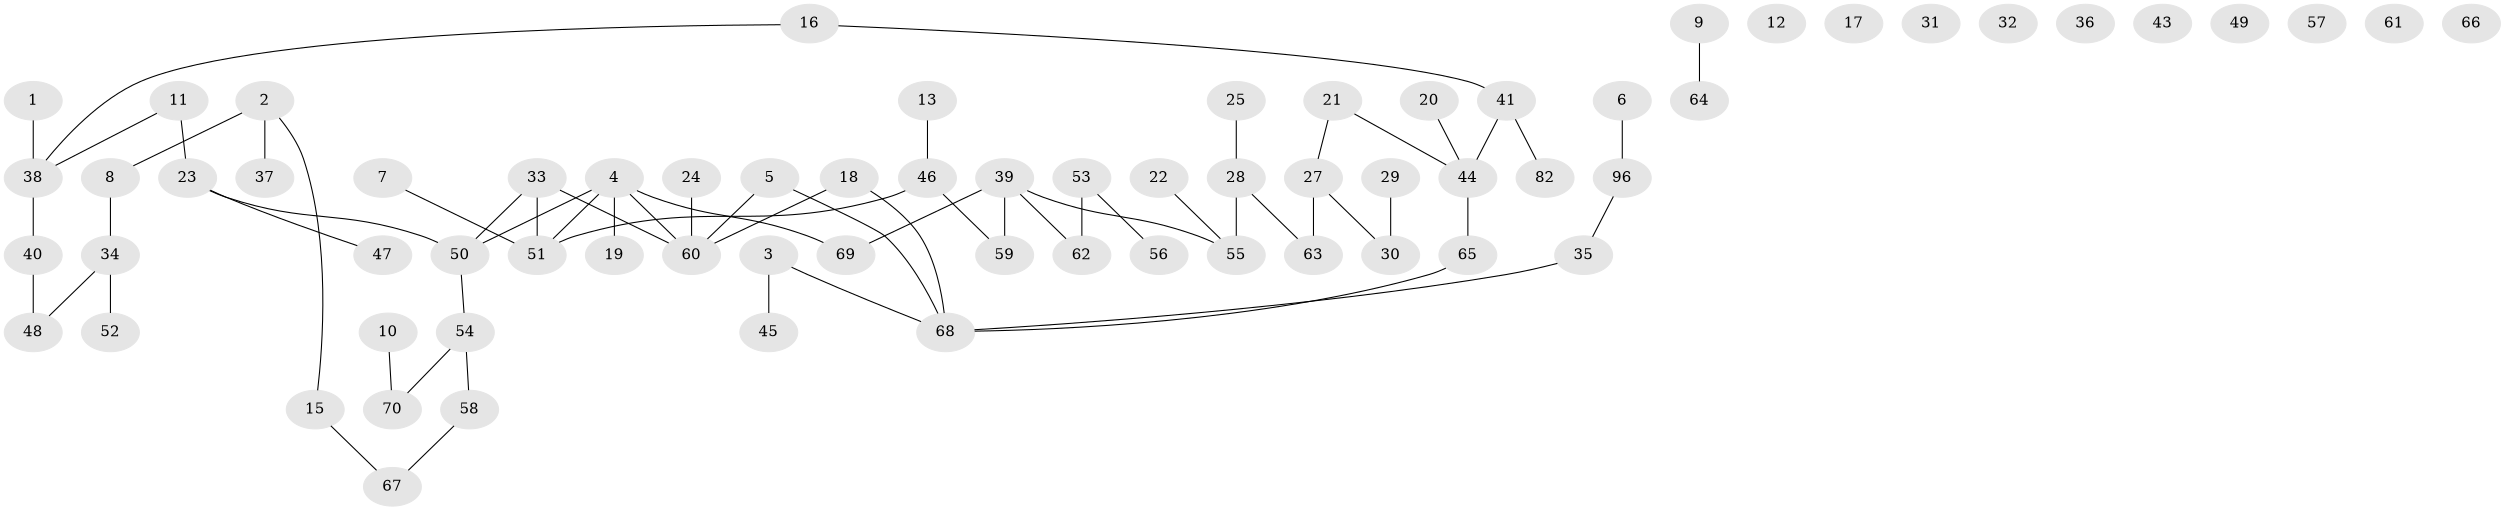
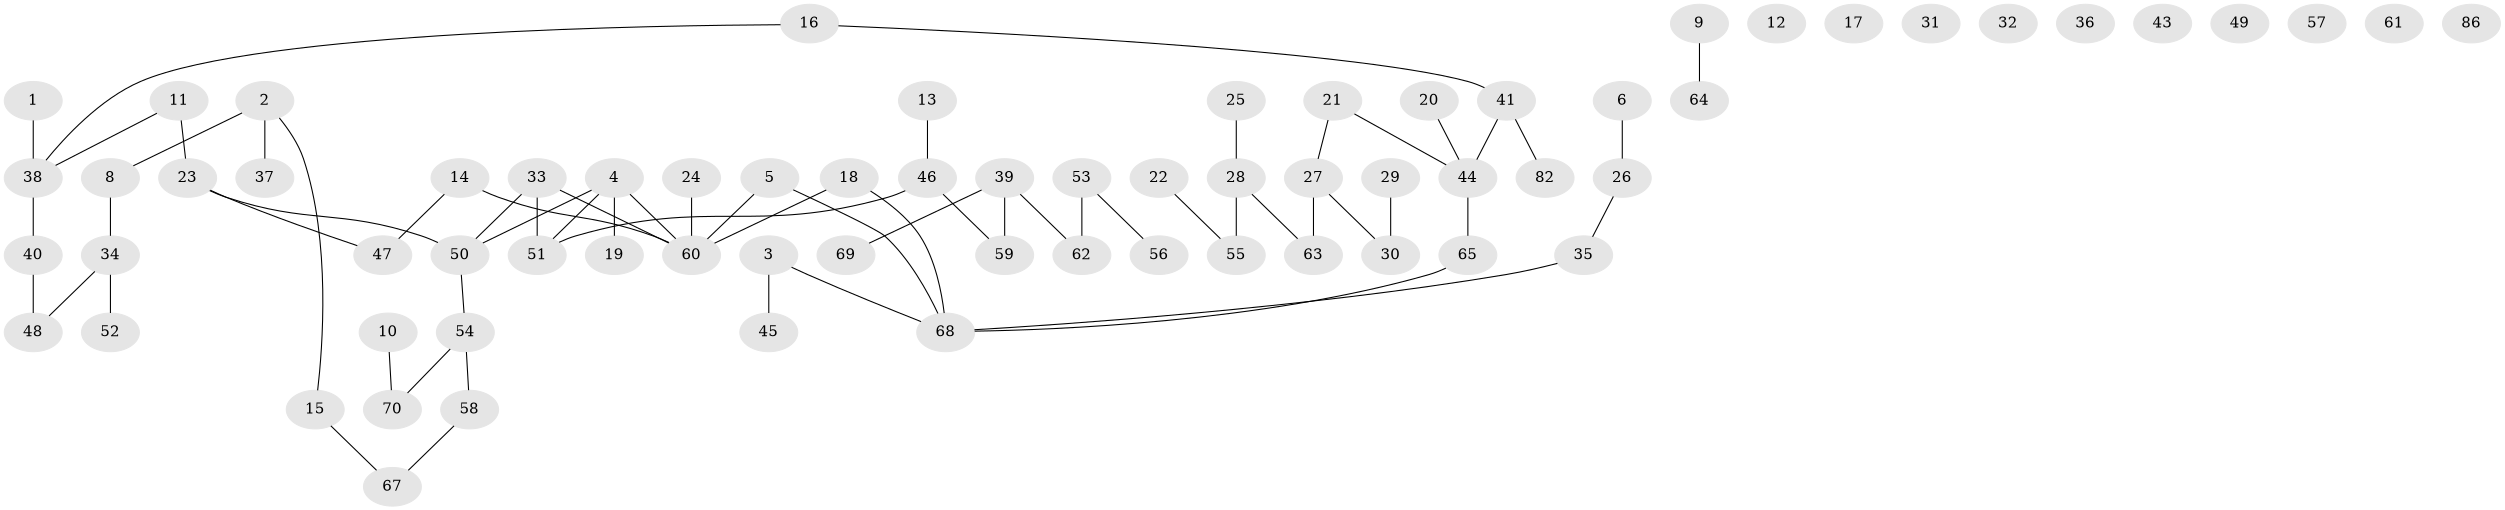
(2471, 24) -> (2471, 24)
(383, 178) -> none
none -> (460, 178)
(1622, 178) -> (1622, 178)
(1106, 214) -> none
(773, 225) -> none
